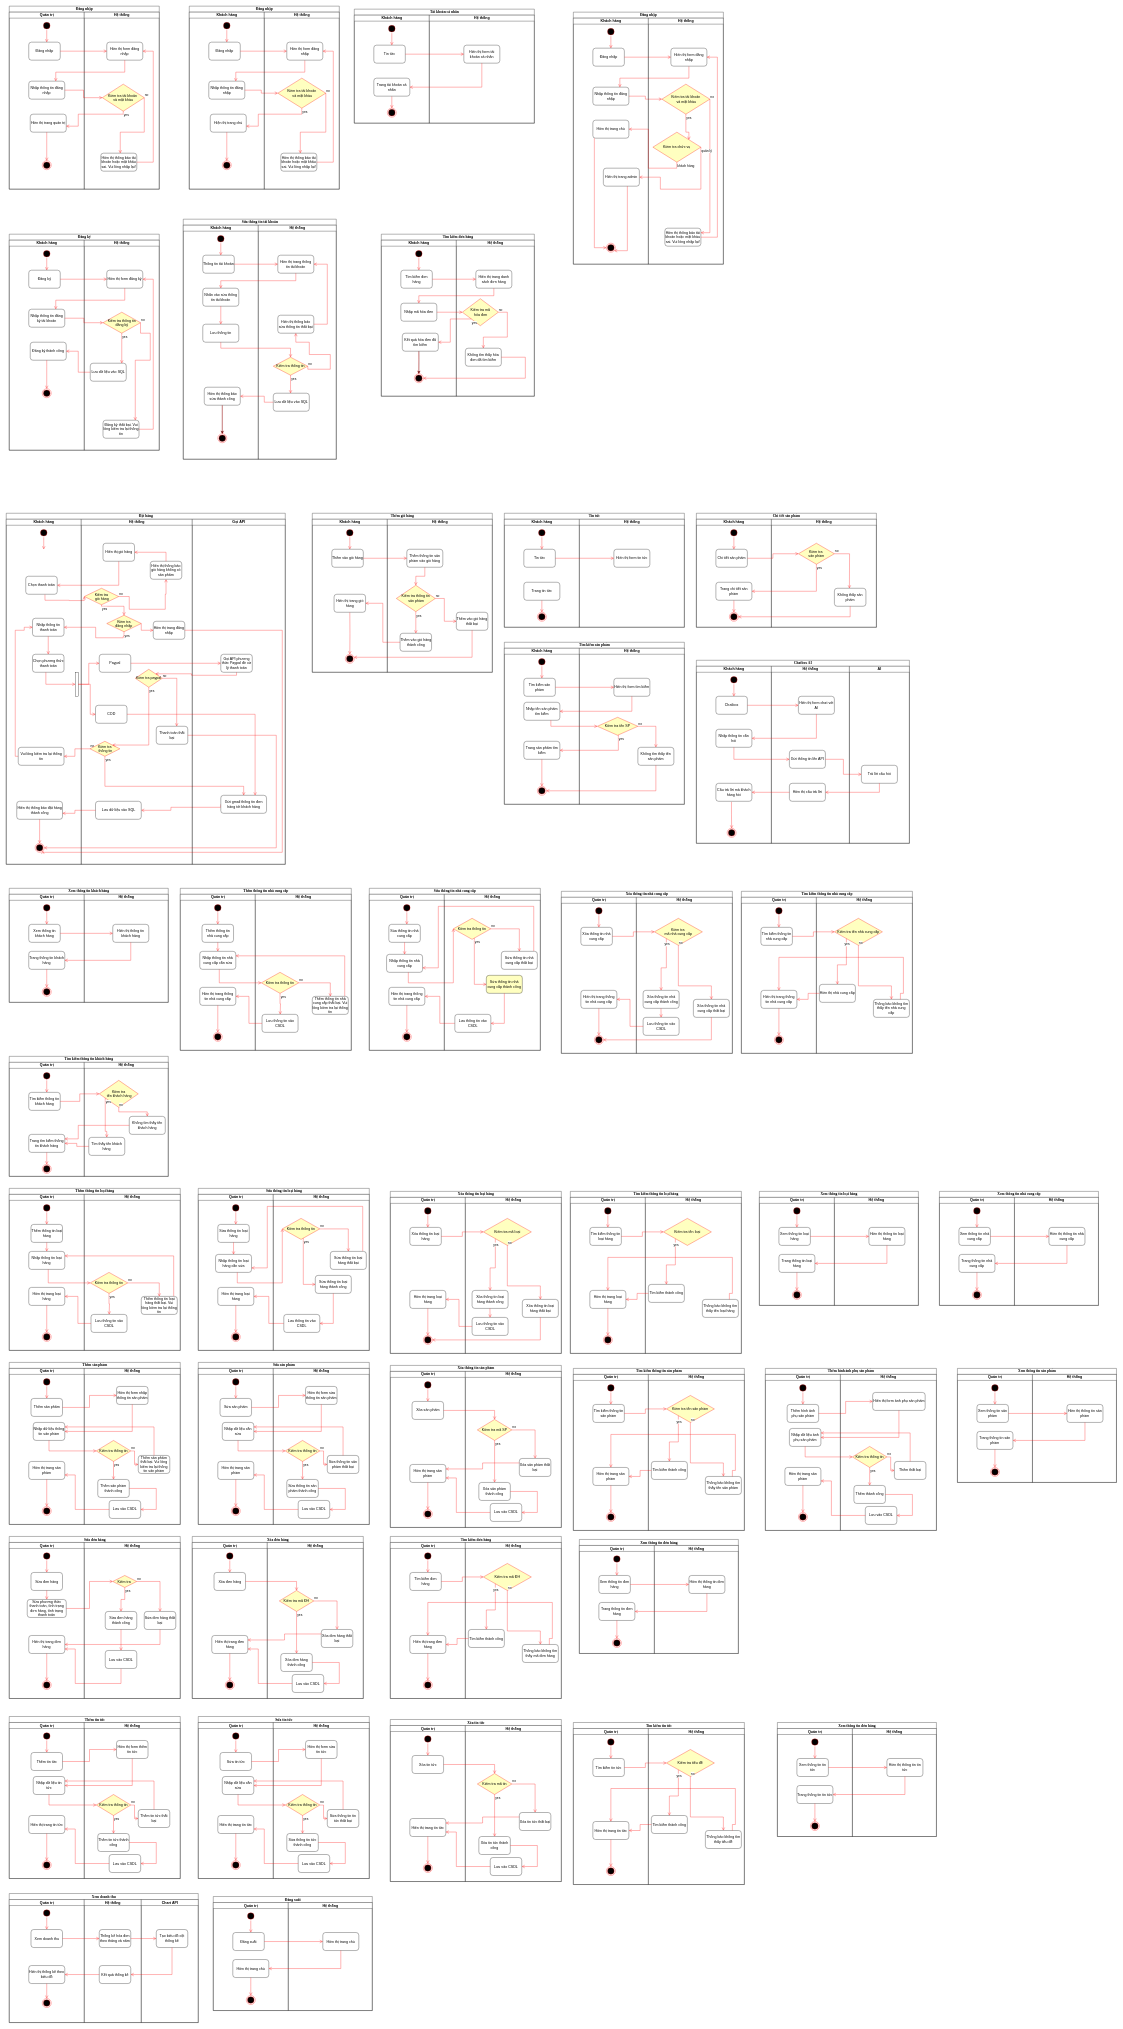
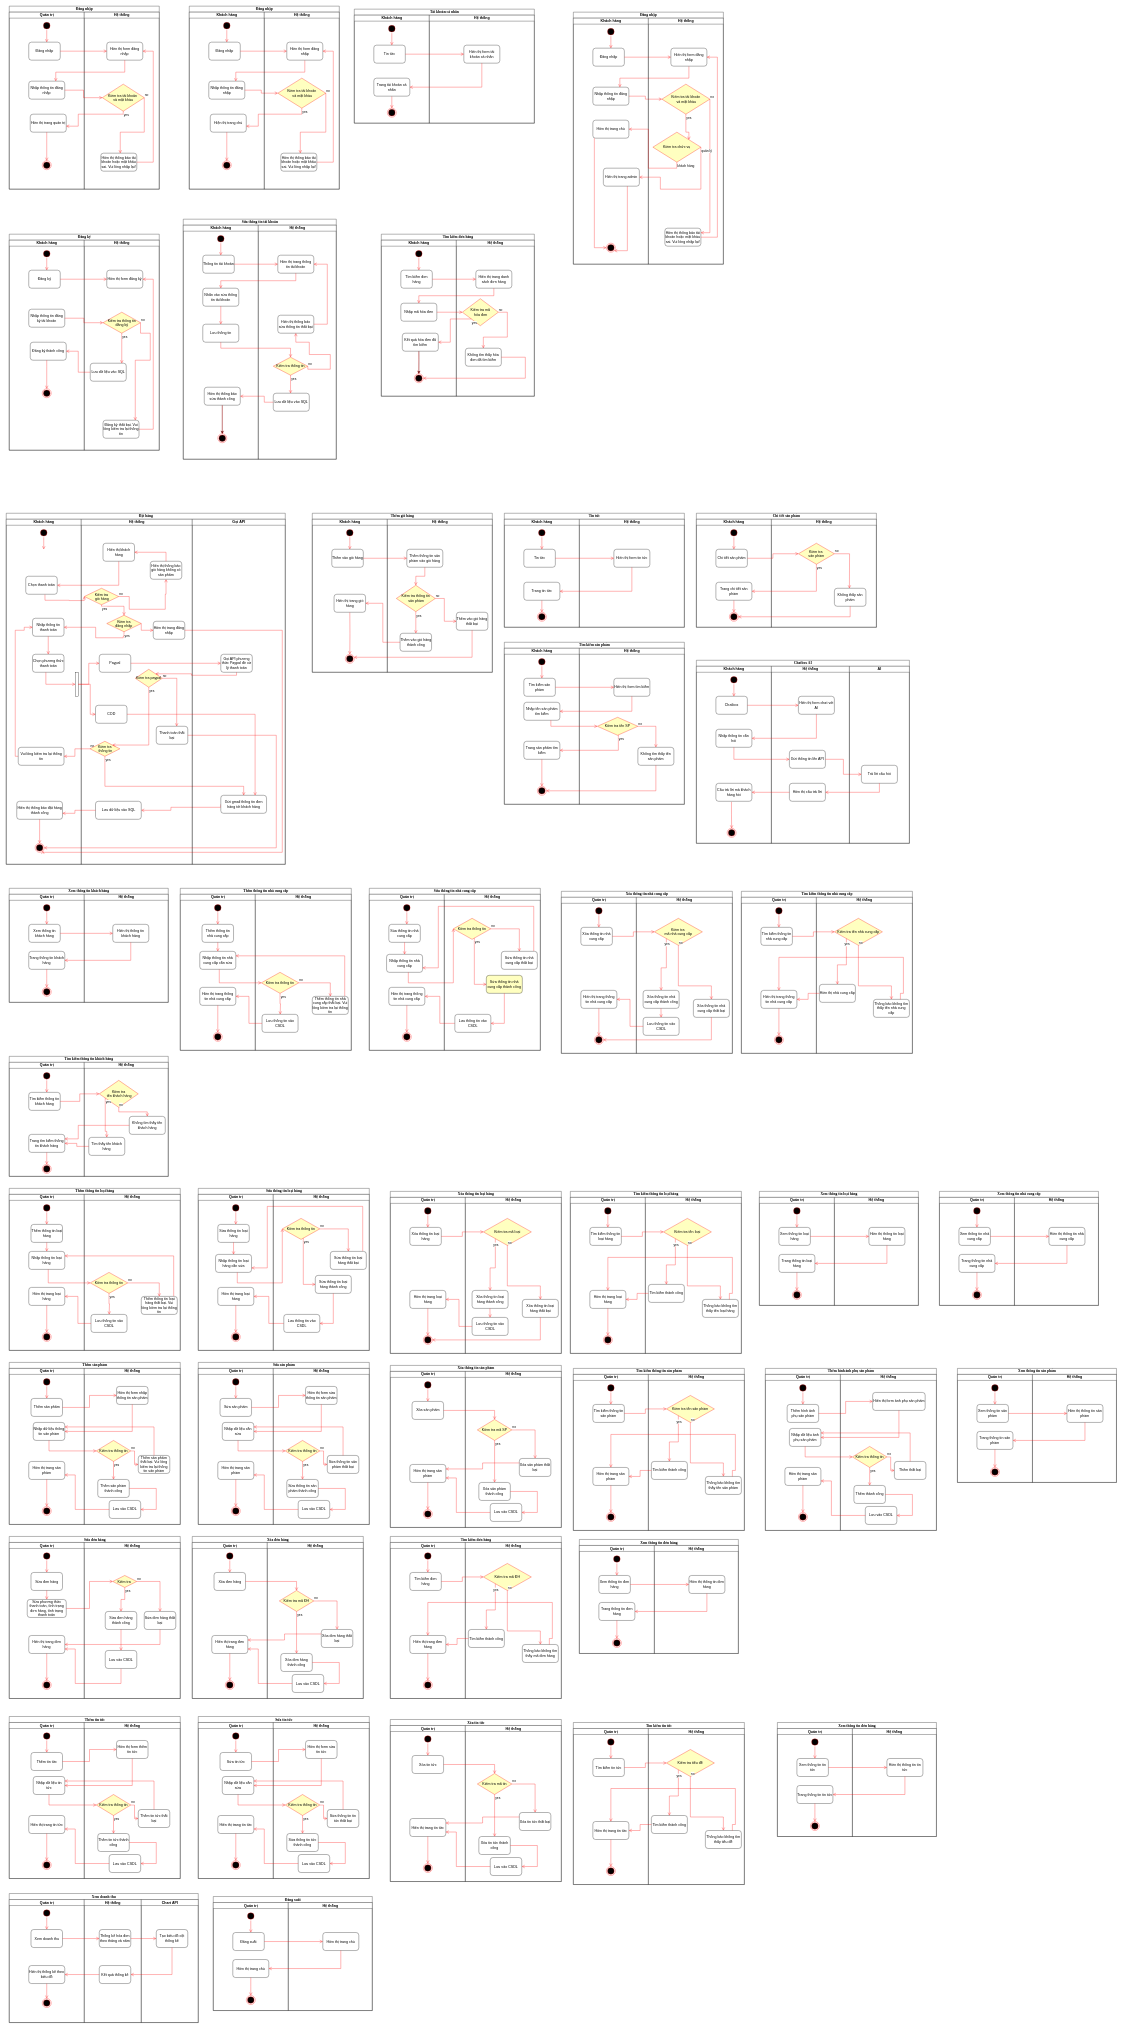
(93, 300) -> none
(119, 552) -> (119, 552)
none -> (597, 591)
none -> (687, 1266)
